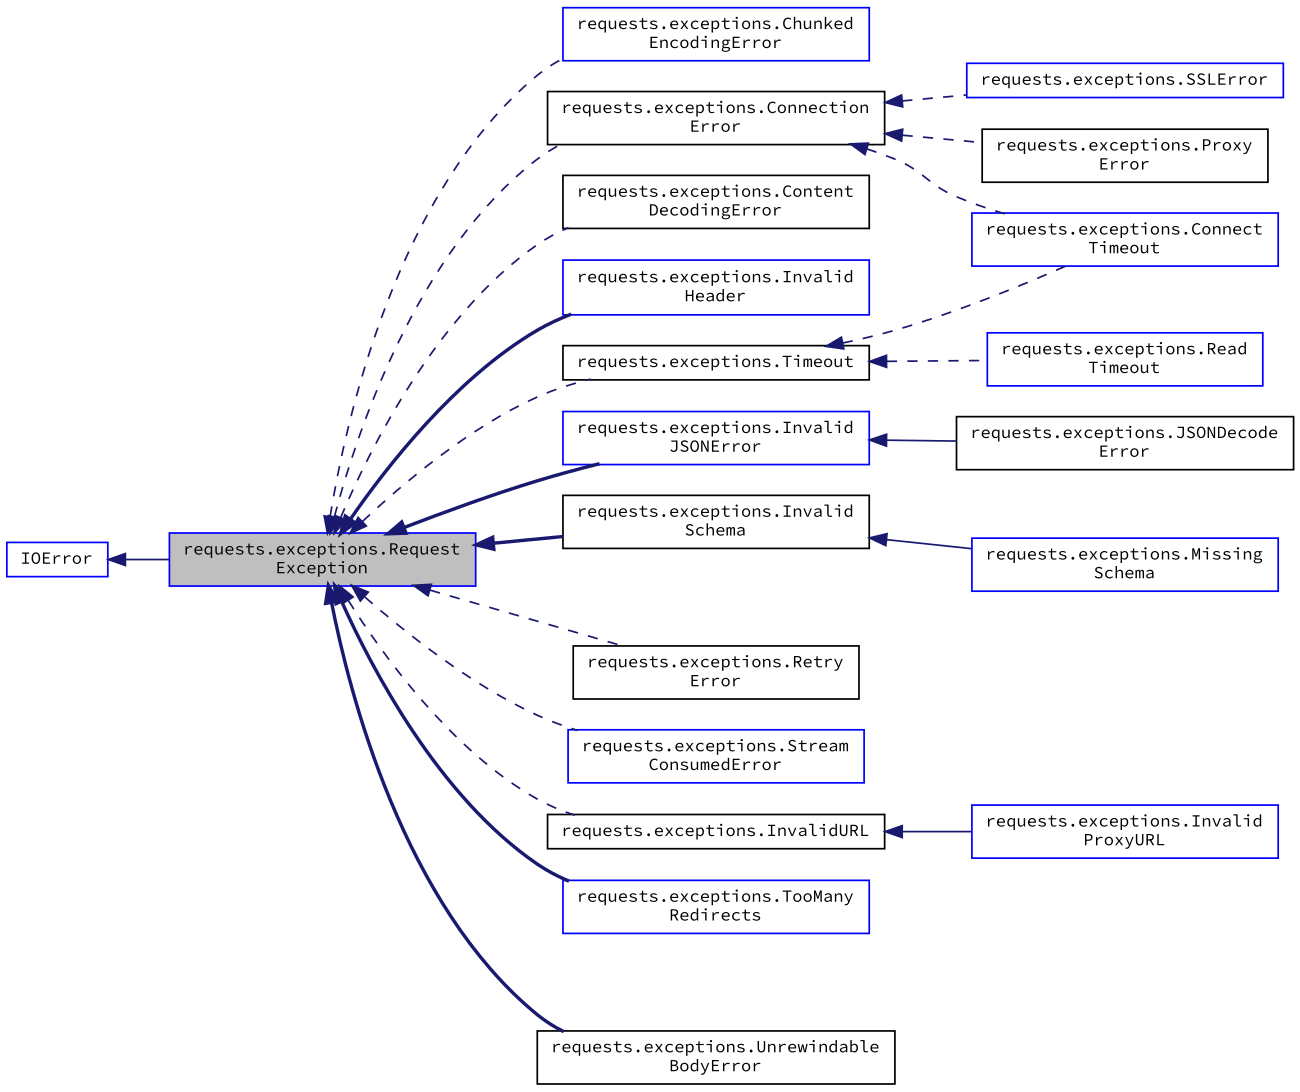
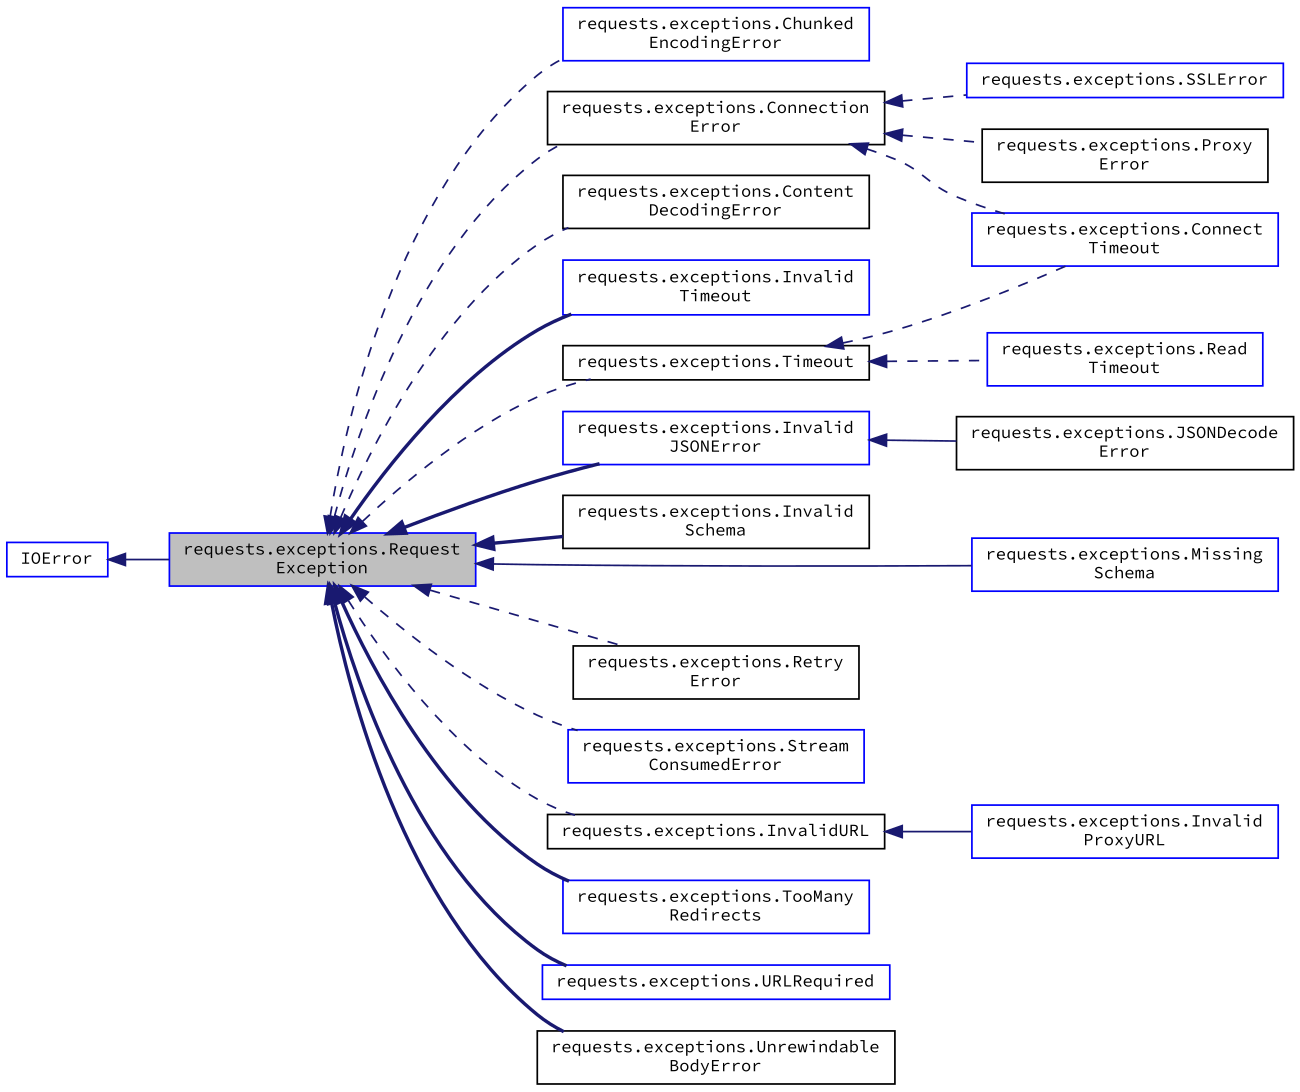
(716, 287) -> (716, 287)
(929, 544) -> (733, 566)
none -> (716, 982)
